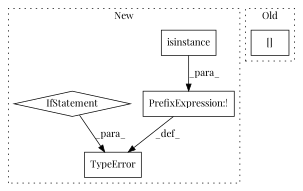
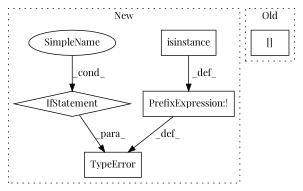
none -> (72, 43)
(204, 73) -> (204, 73)
